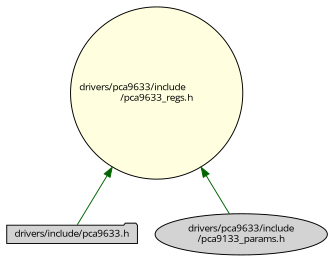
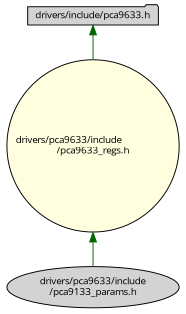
(92, 200) -> (93, 47)
